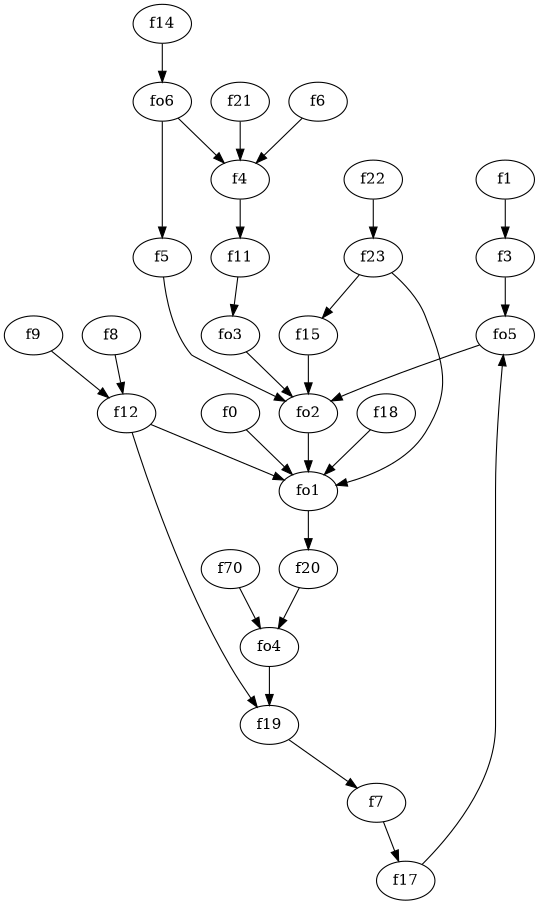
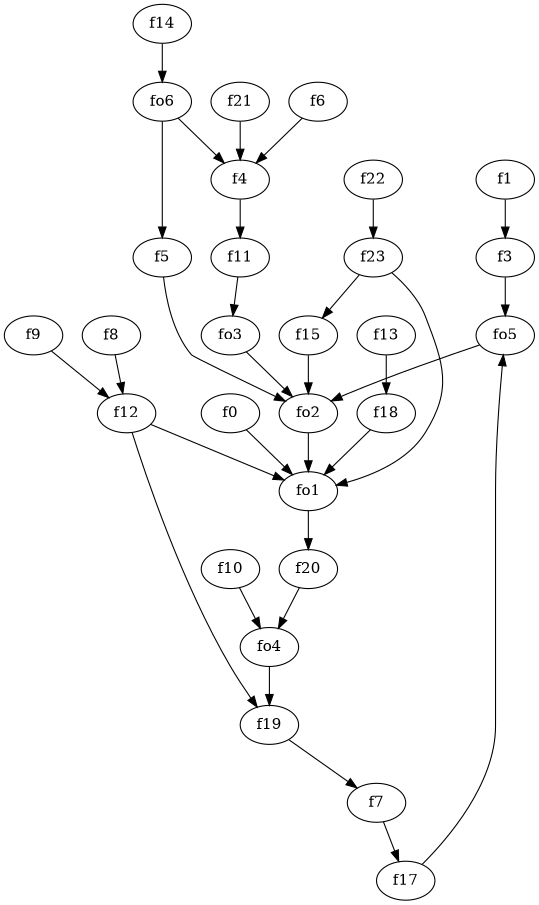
none -> (386, 335)
(230, 569) -> (230, 569)
